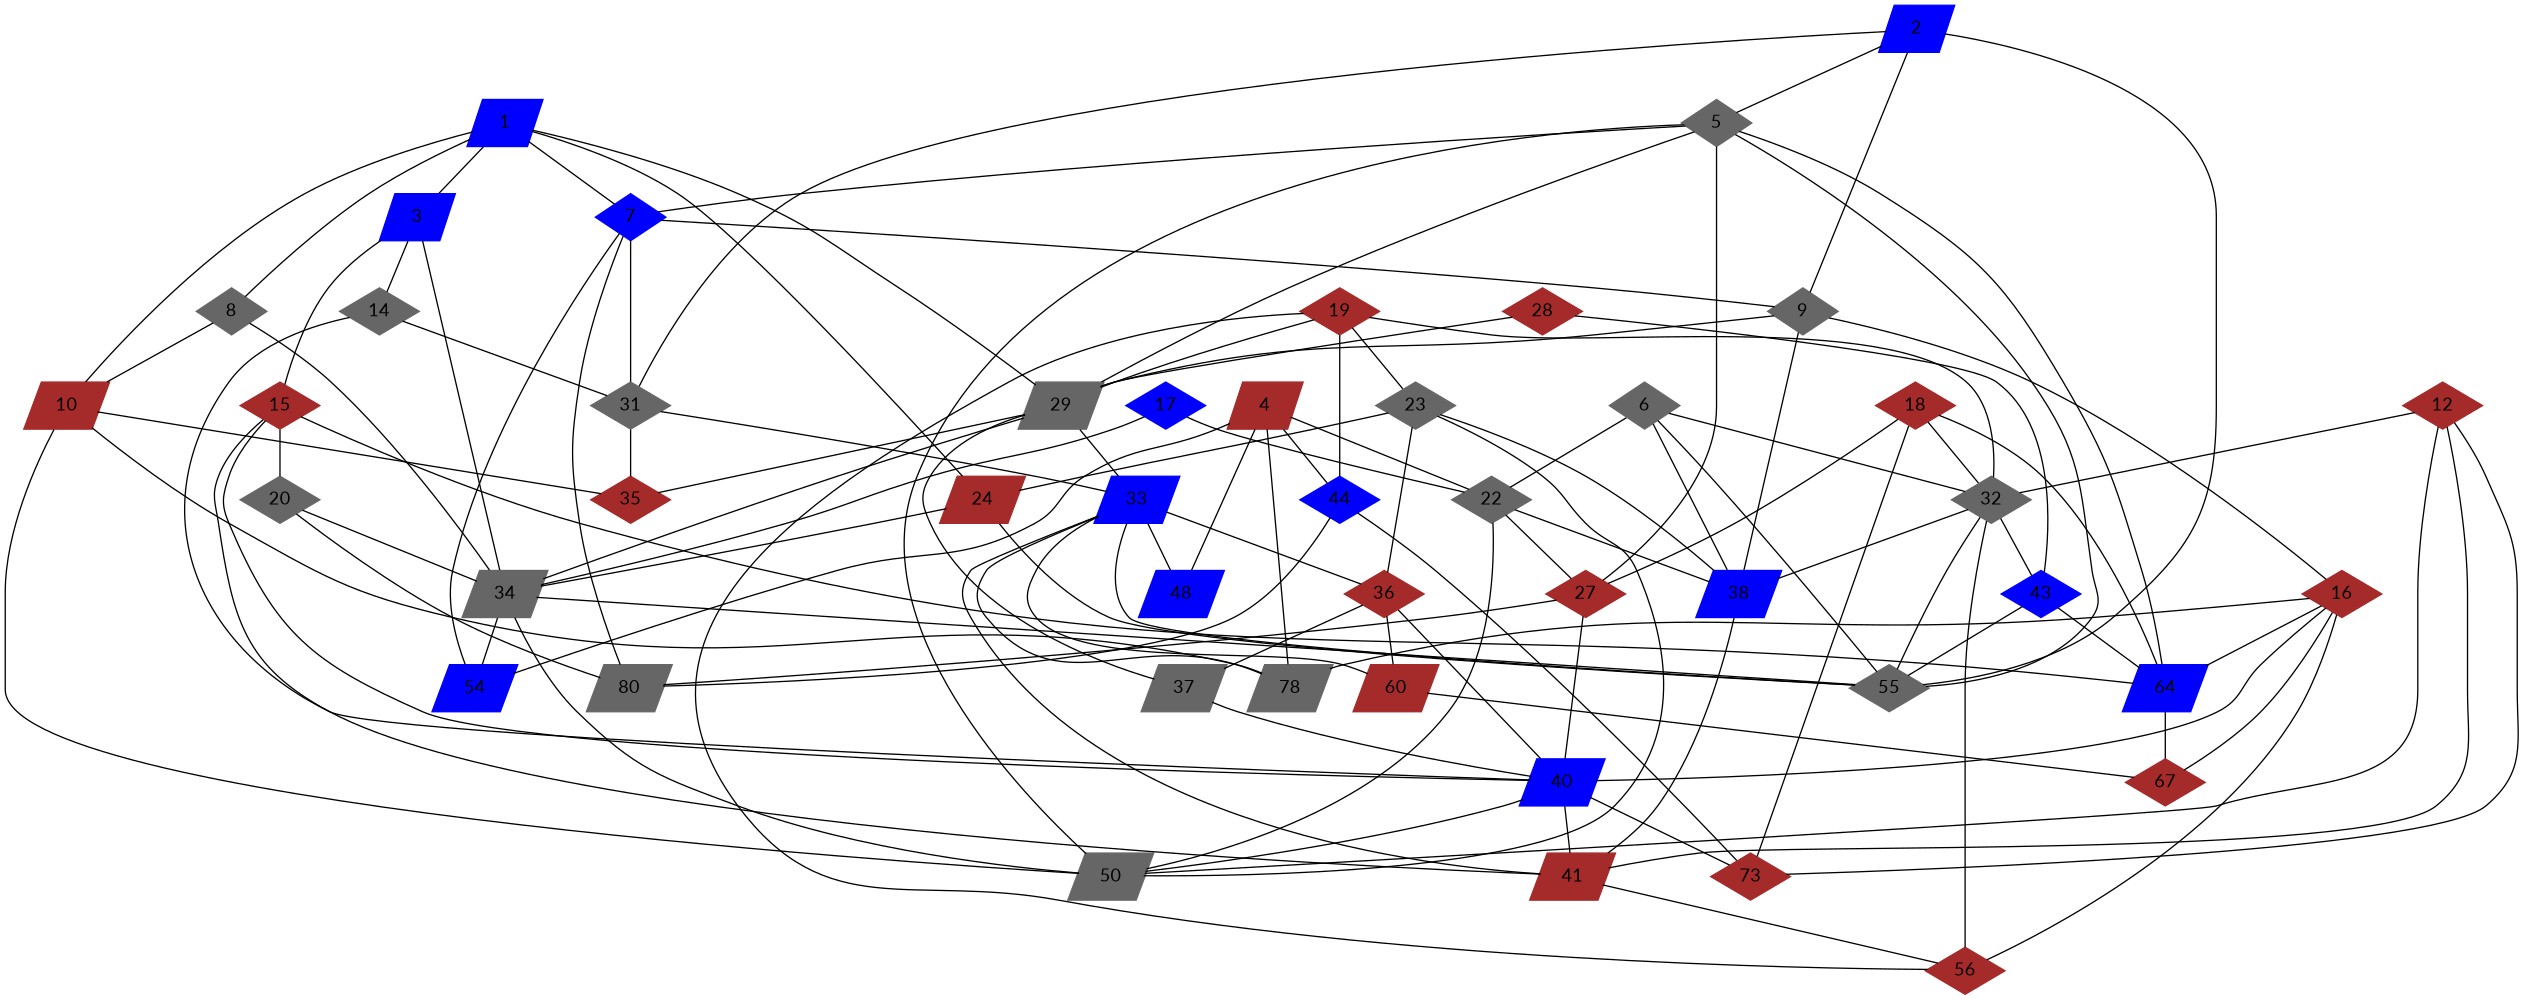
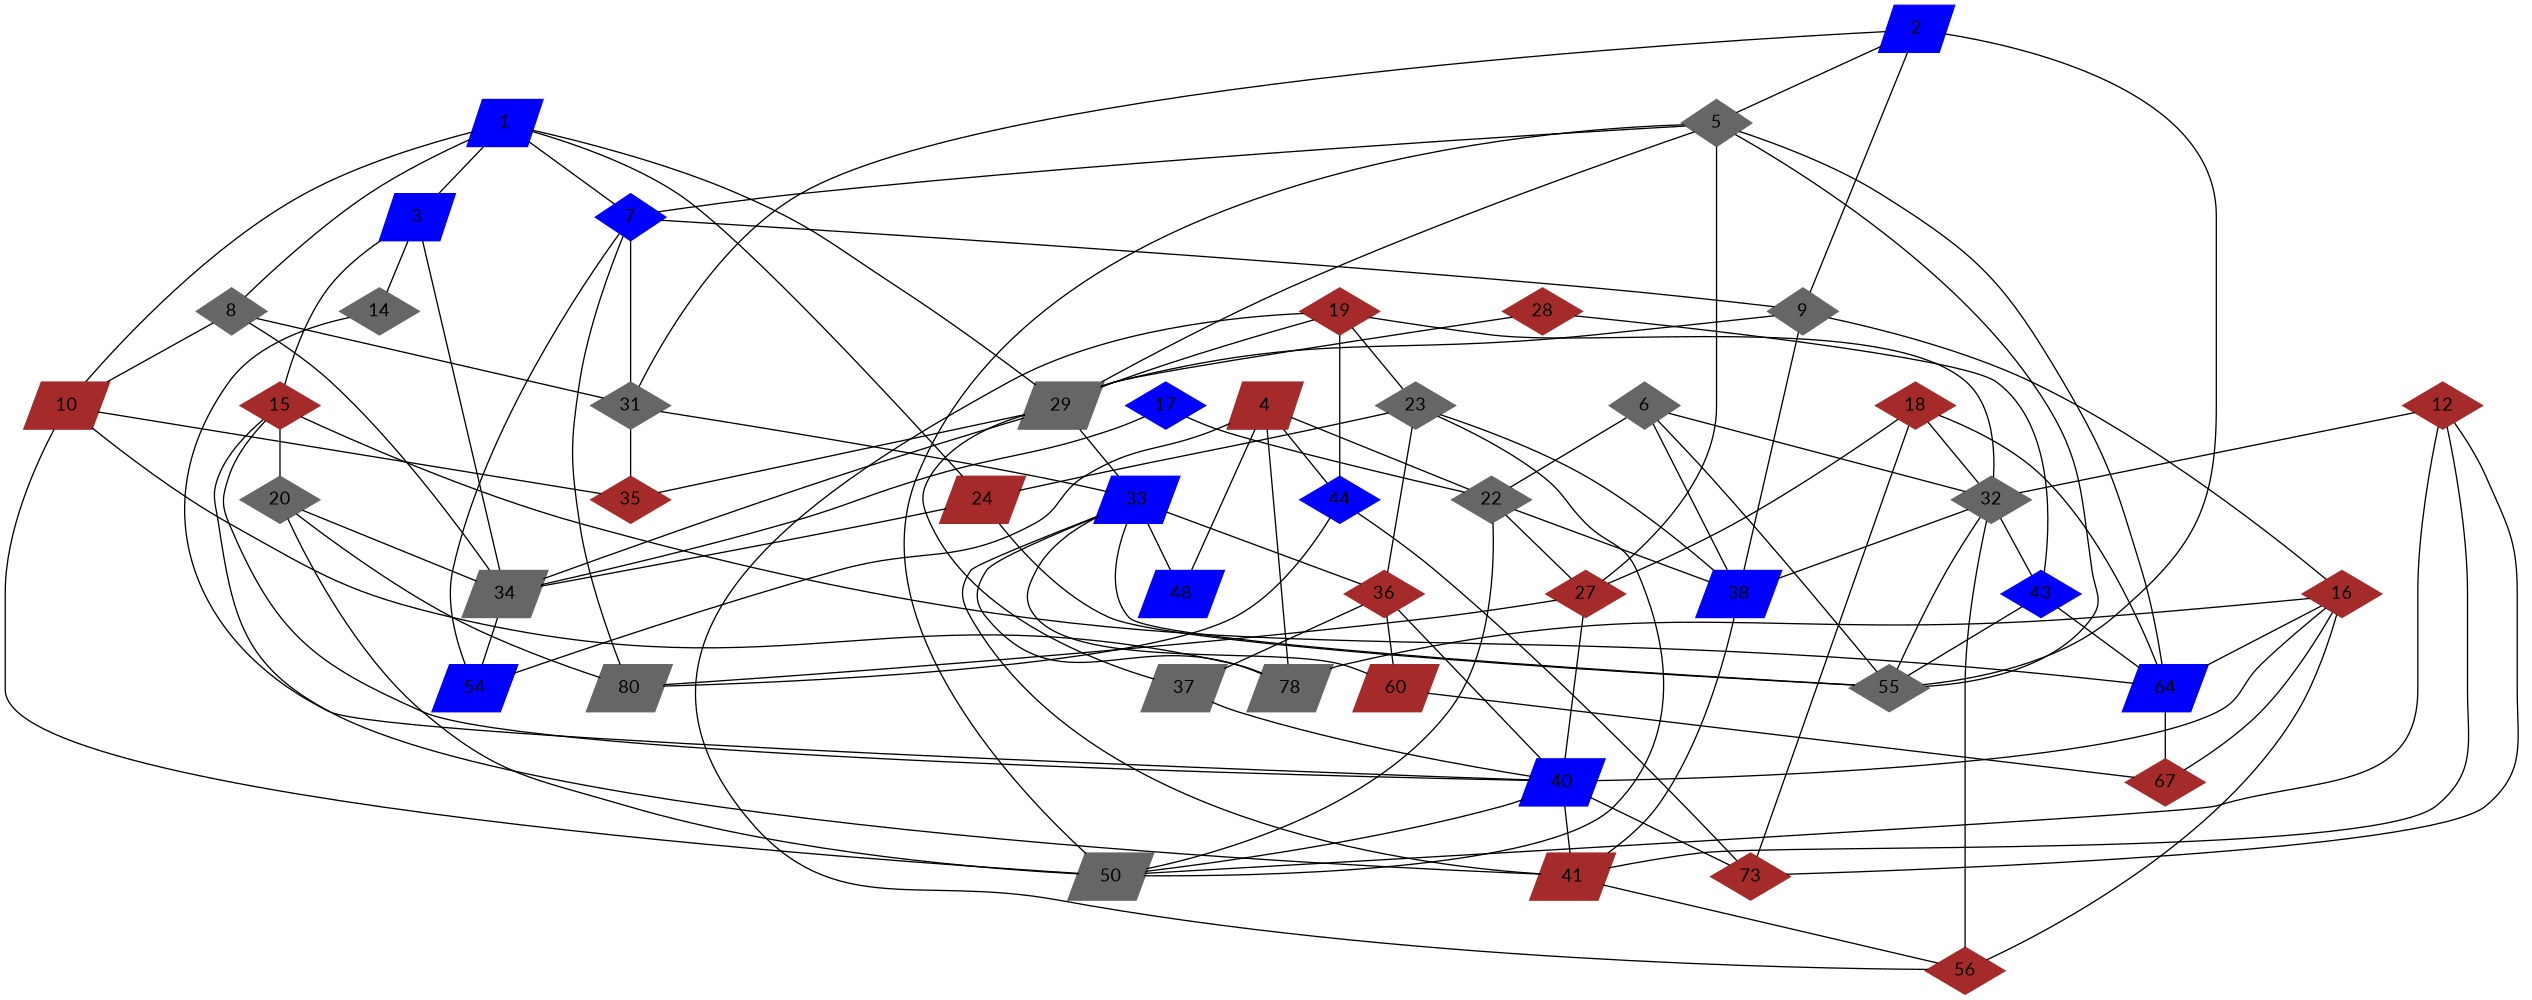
(505, 358) -> (430, 358)
(1130, 637) -> none
(714, 797) -> (624, 805)
